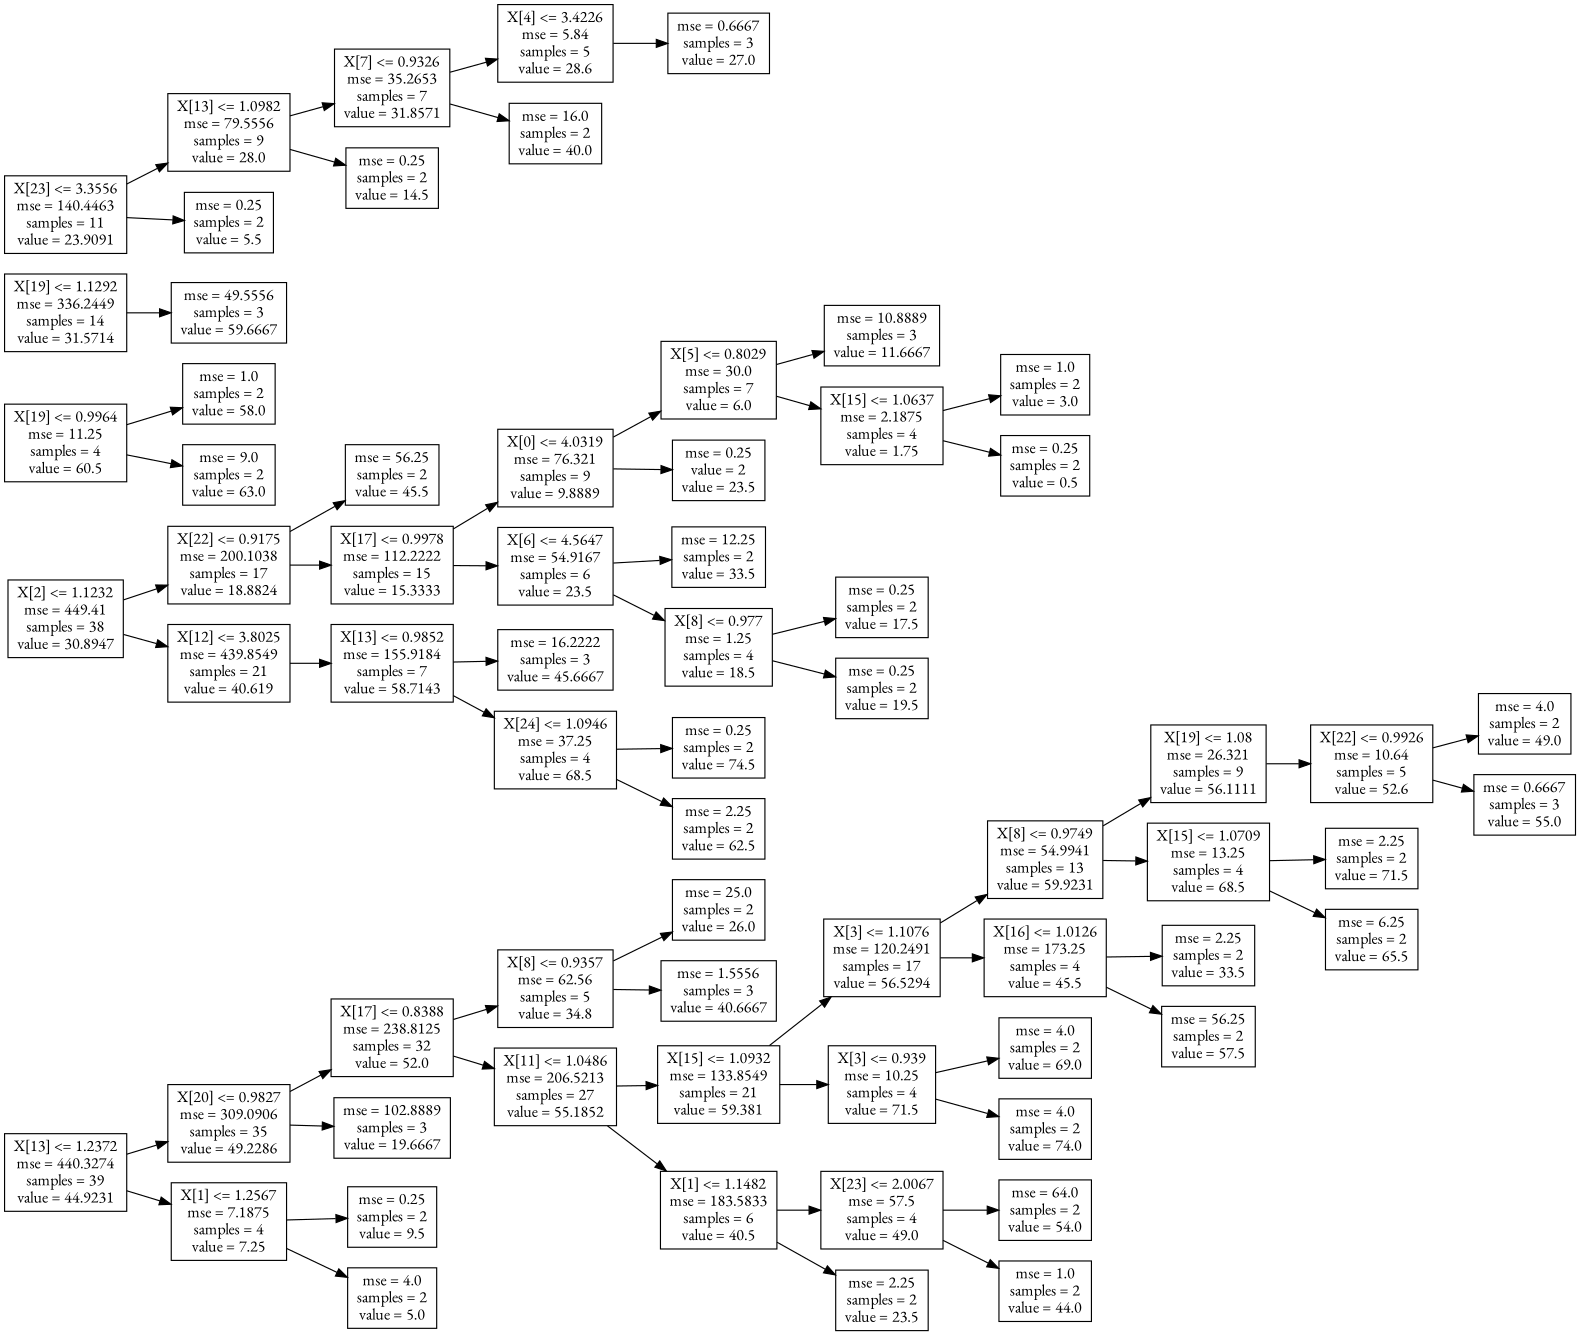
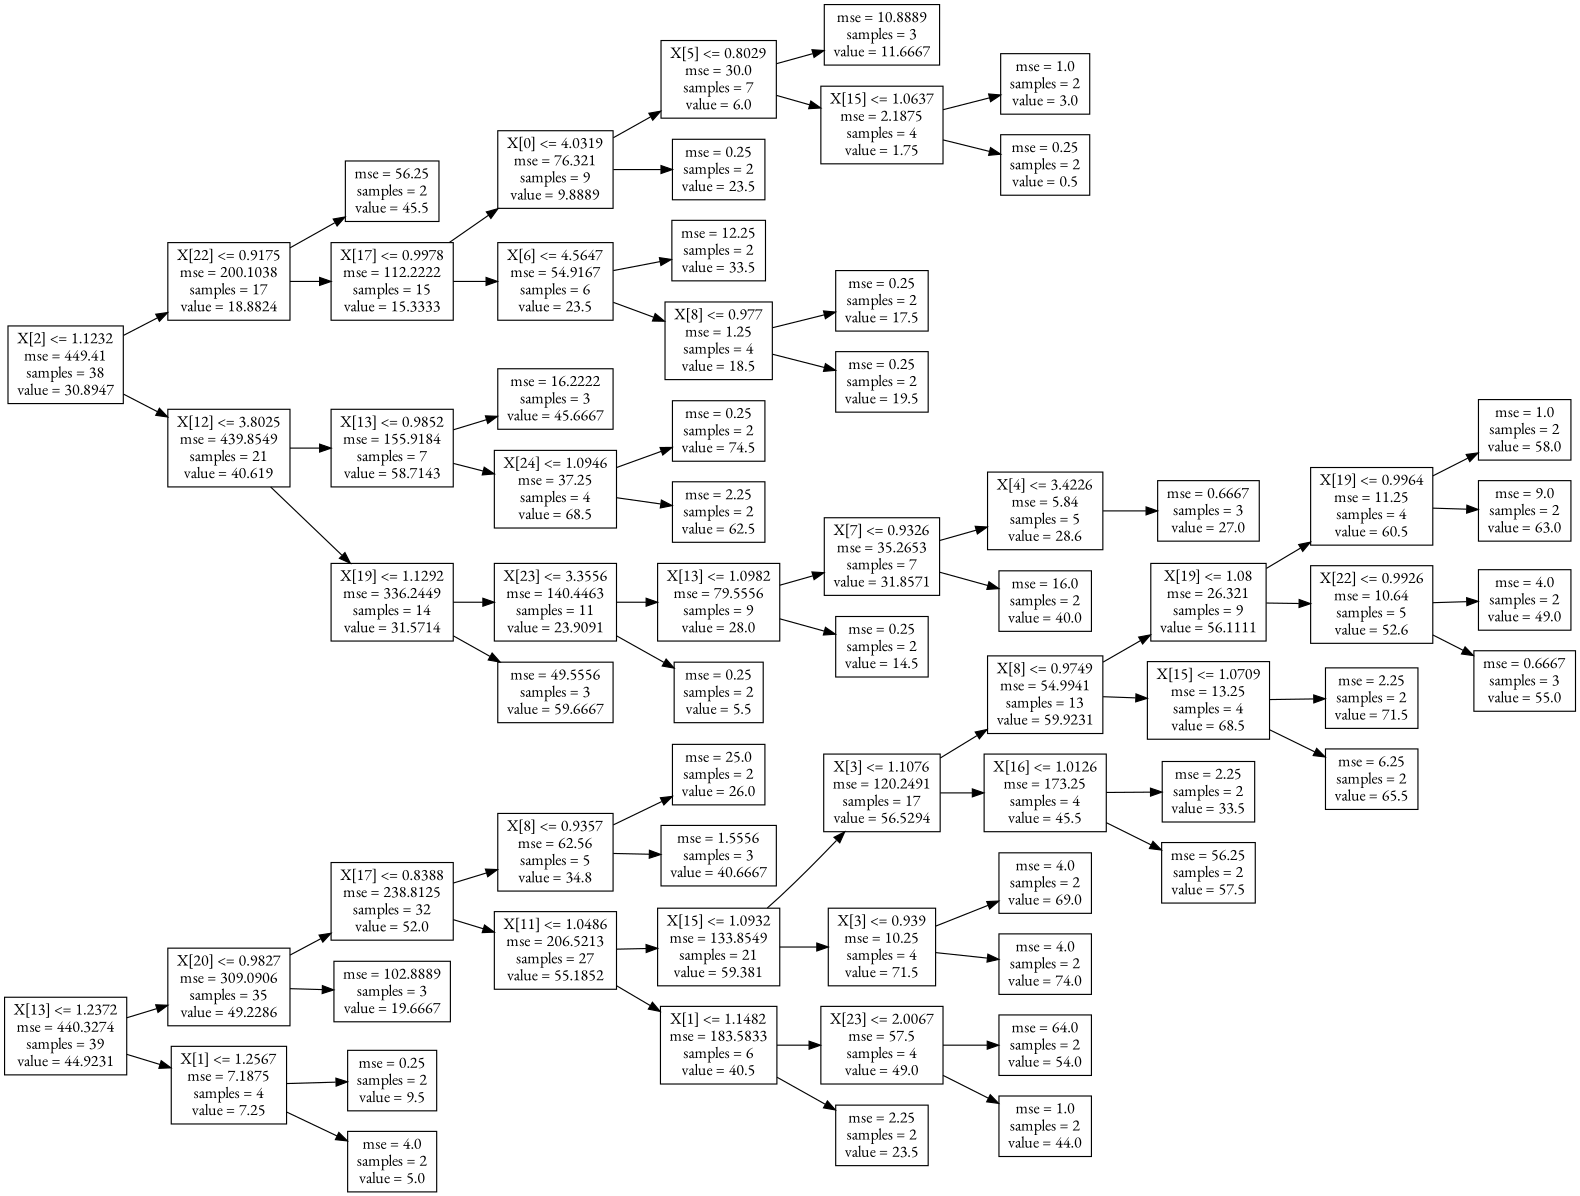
(719, 470) -> (719, 170)
none -> (306, 521)
none -> (1283, 558)
none -> (468, 602)
